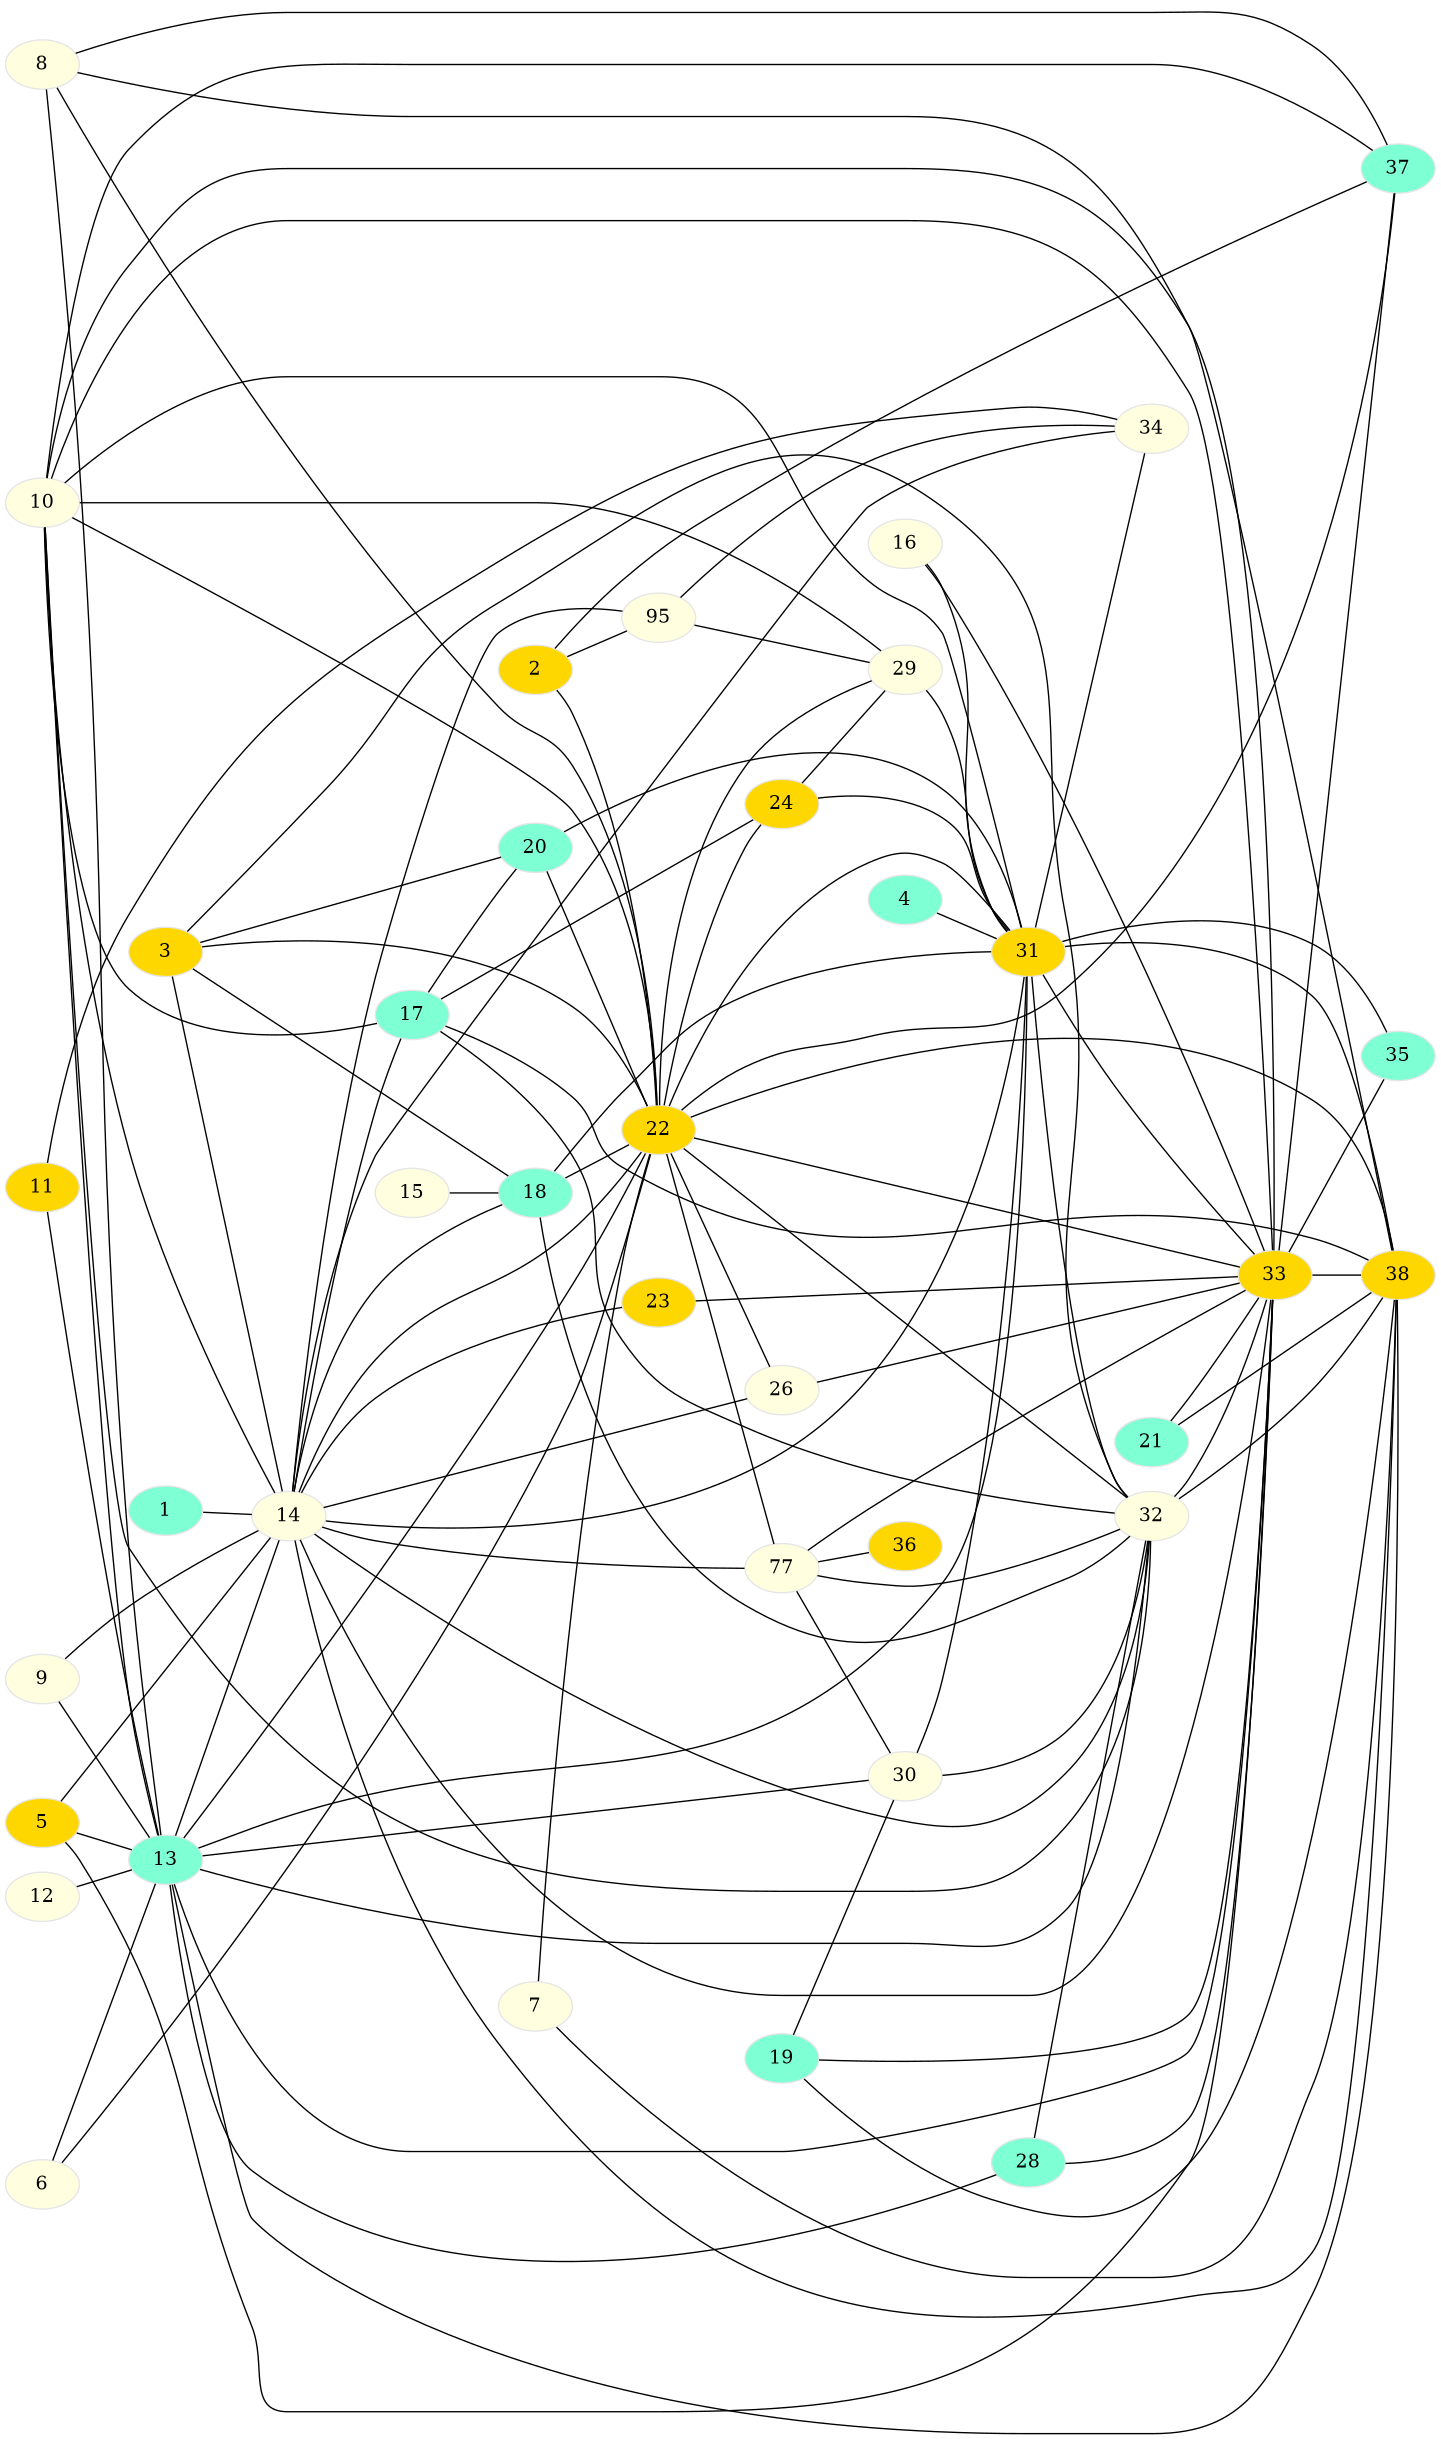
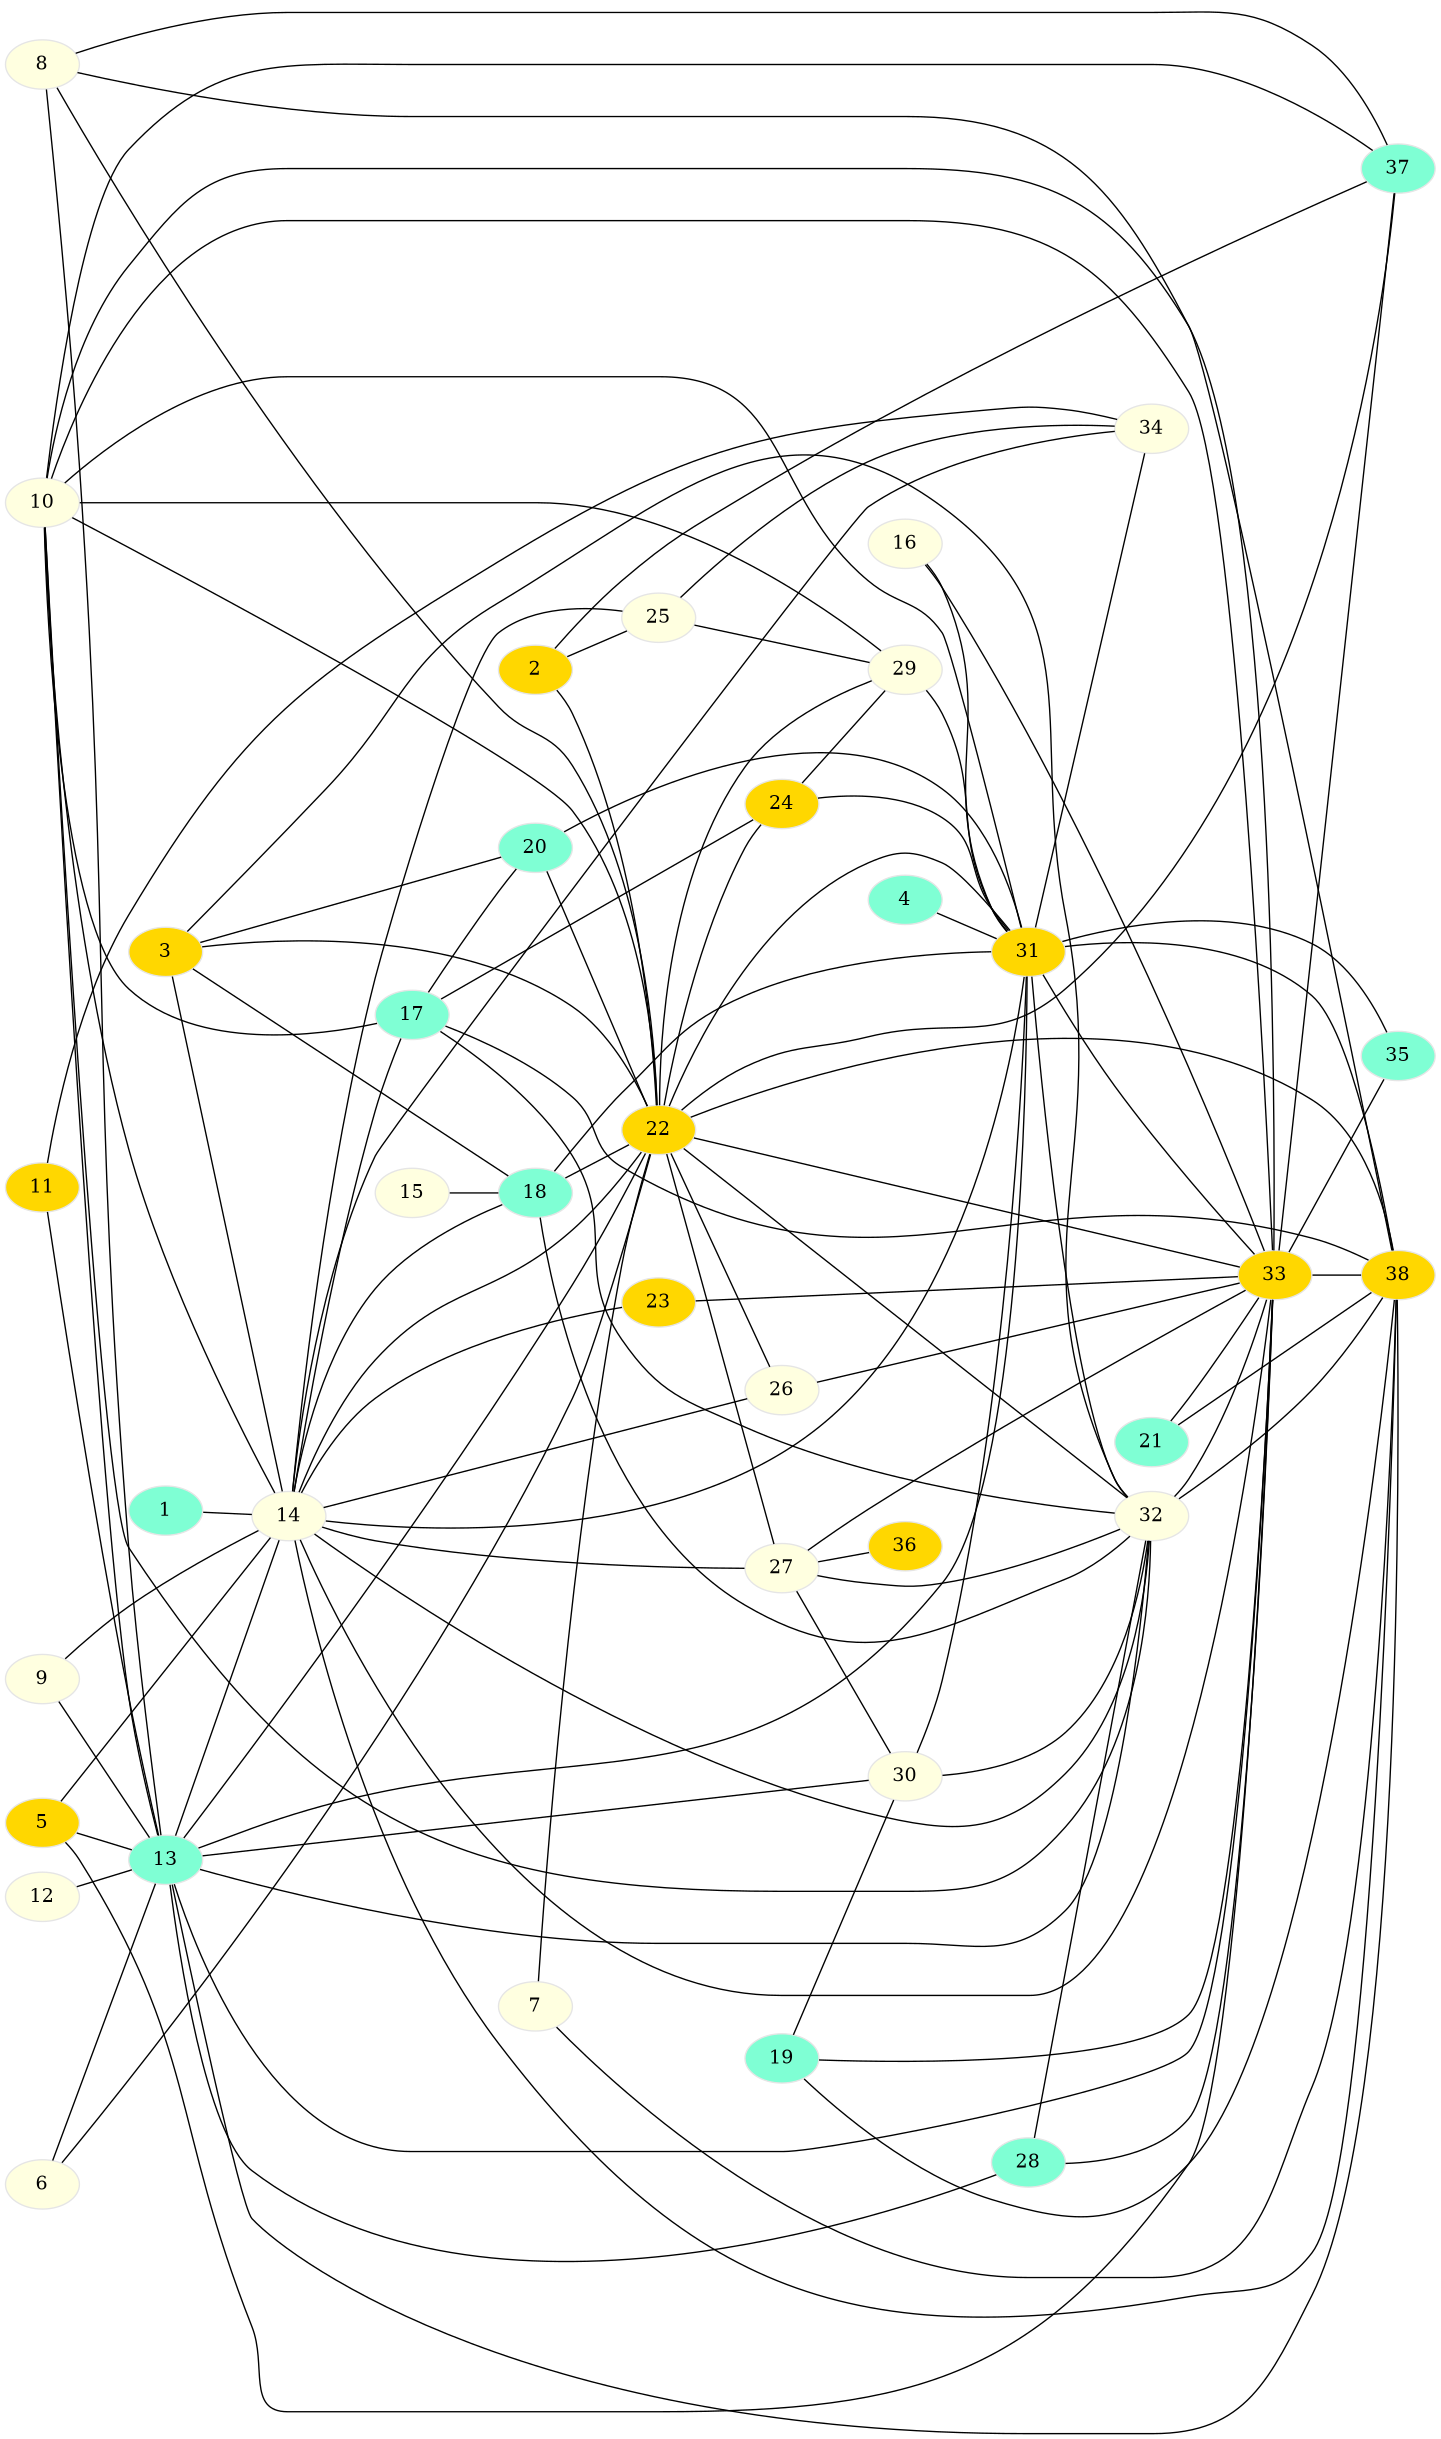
(659, 618) -> (659, 618)
(782, 1568) -> (782, 1568)
